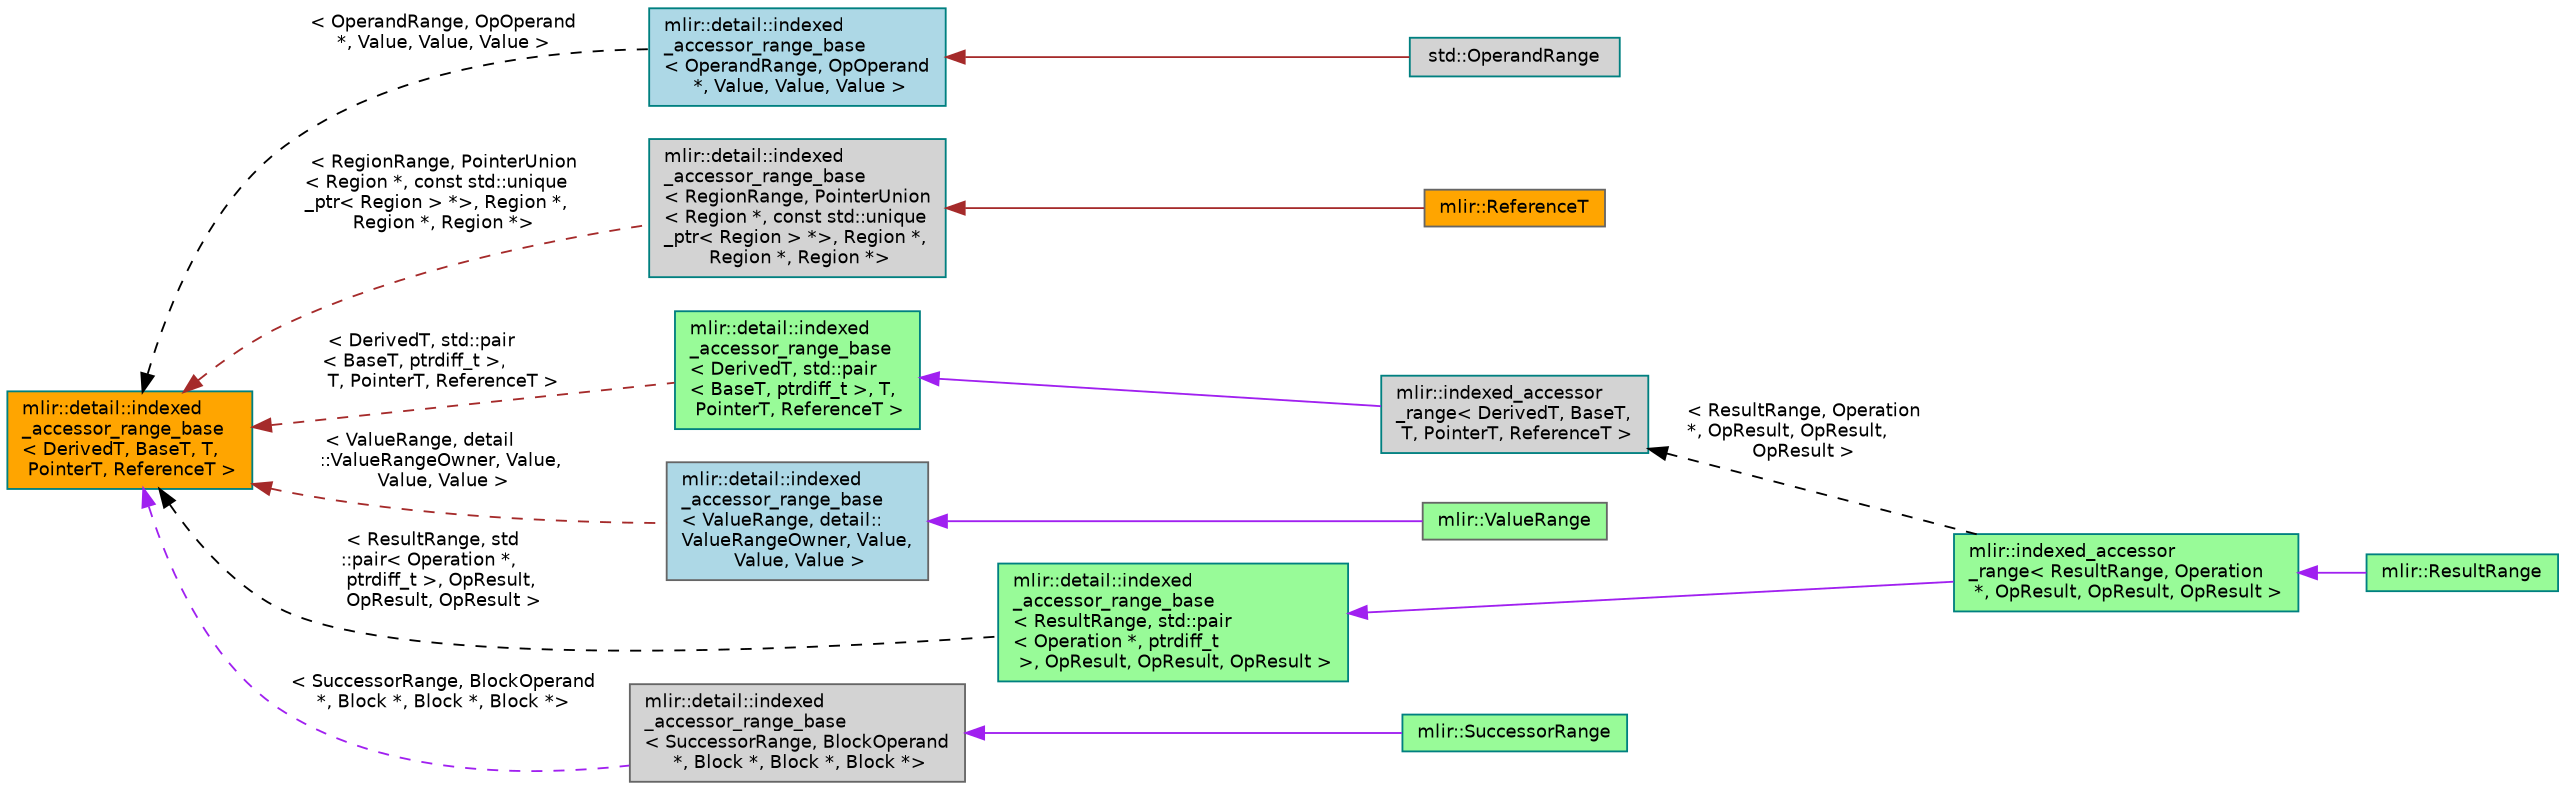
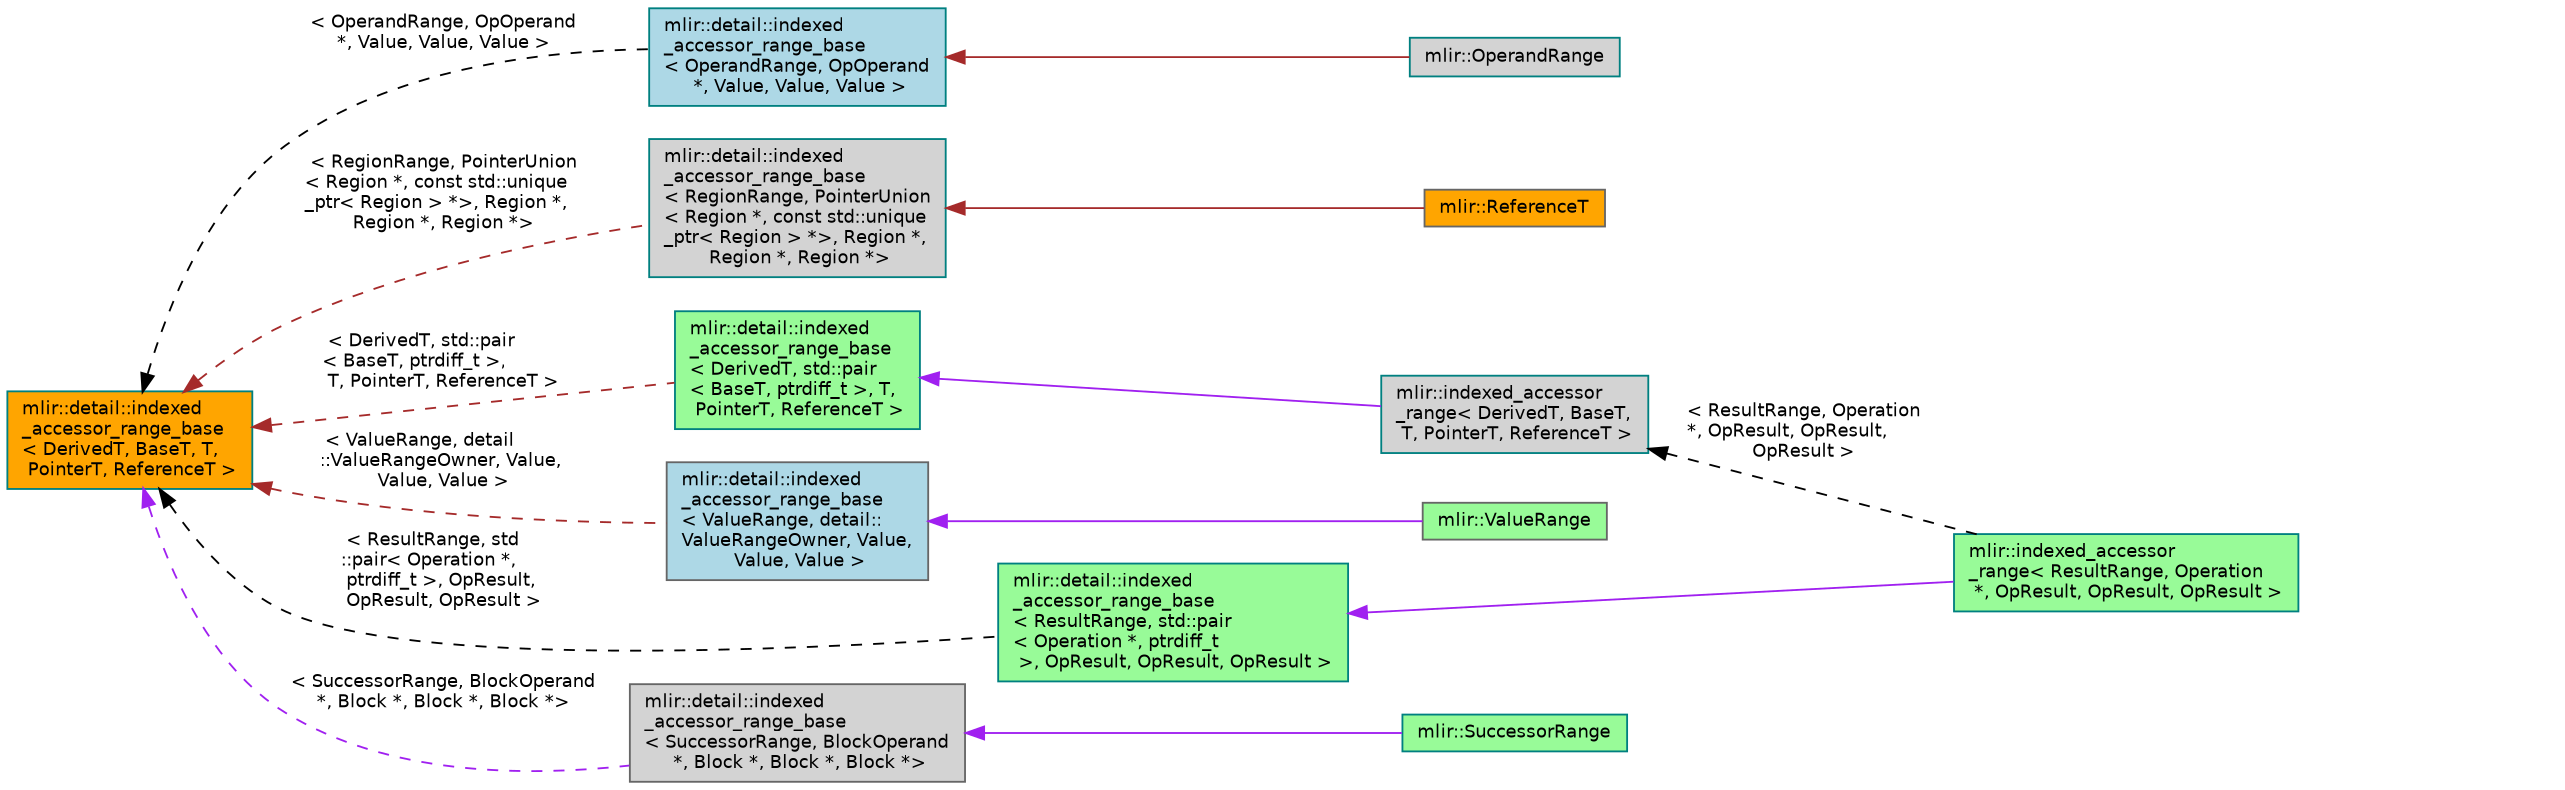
(1515, 57) -> (1515, 57)
(2462, 573) -> none
